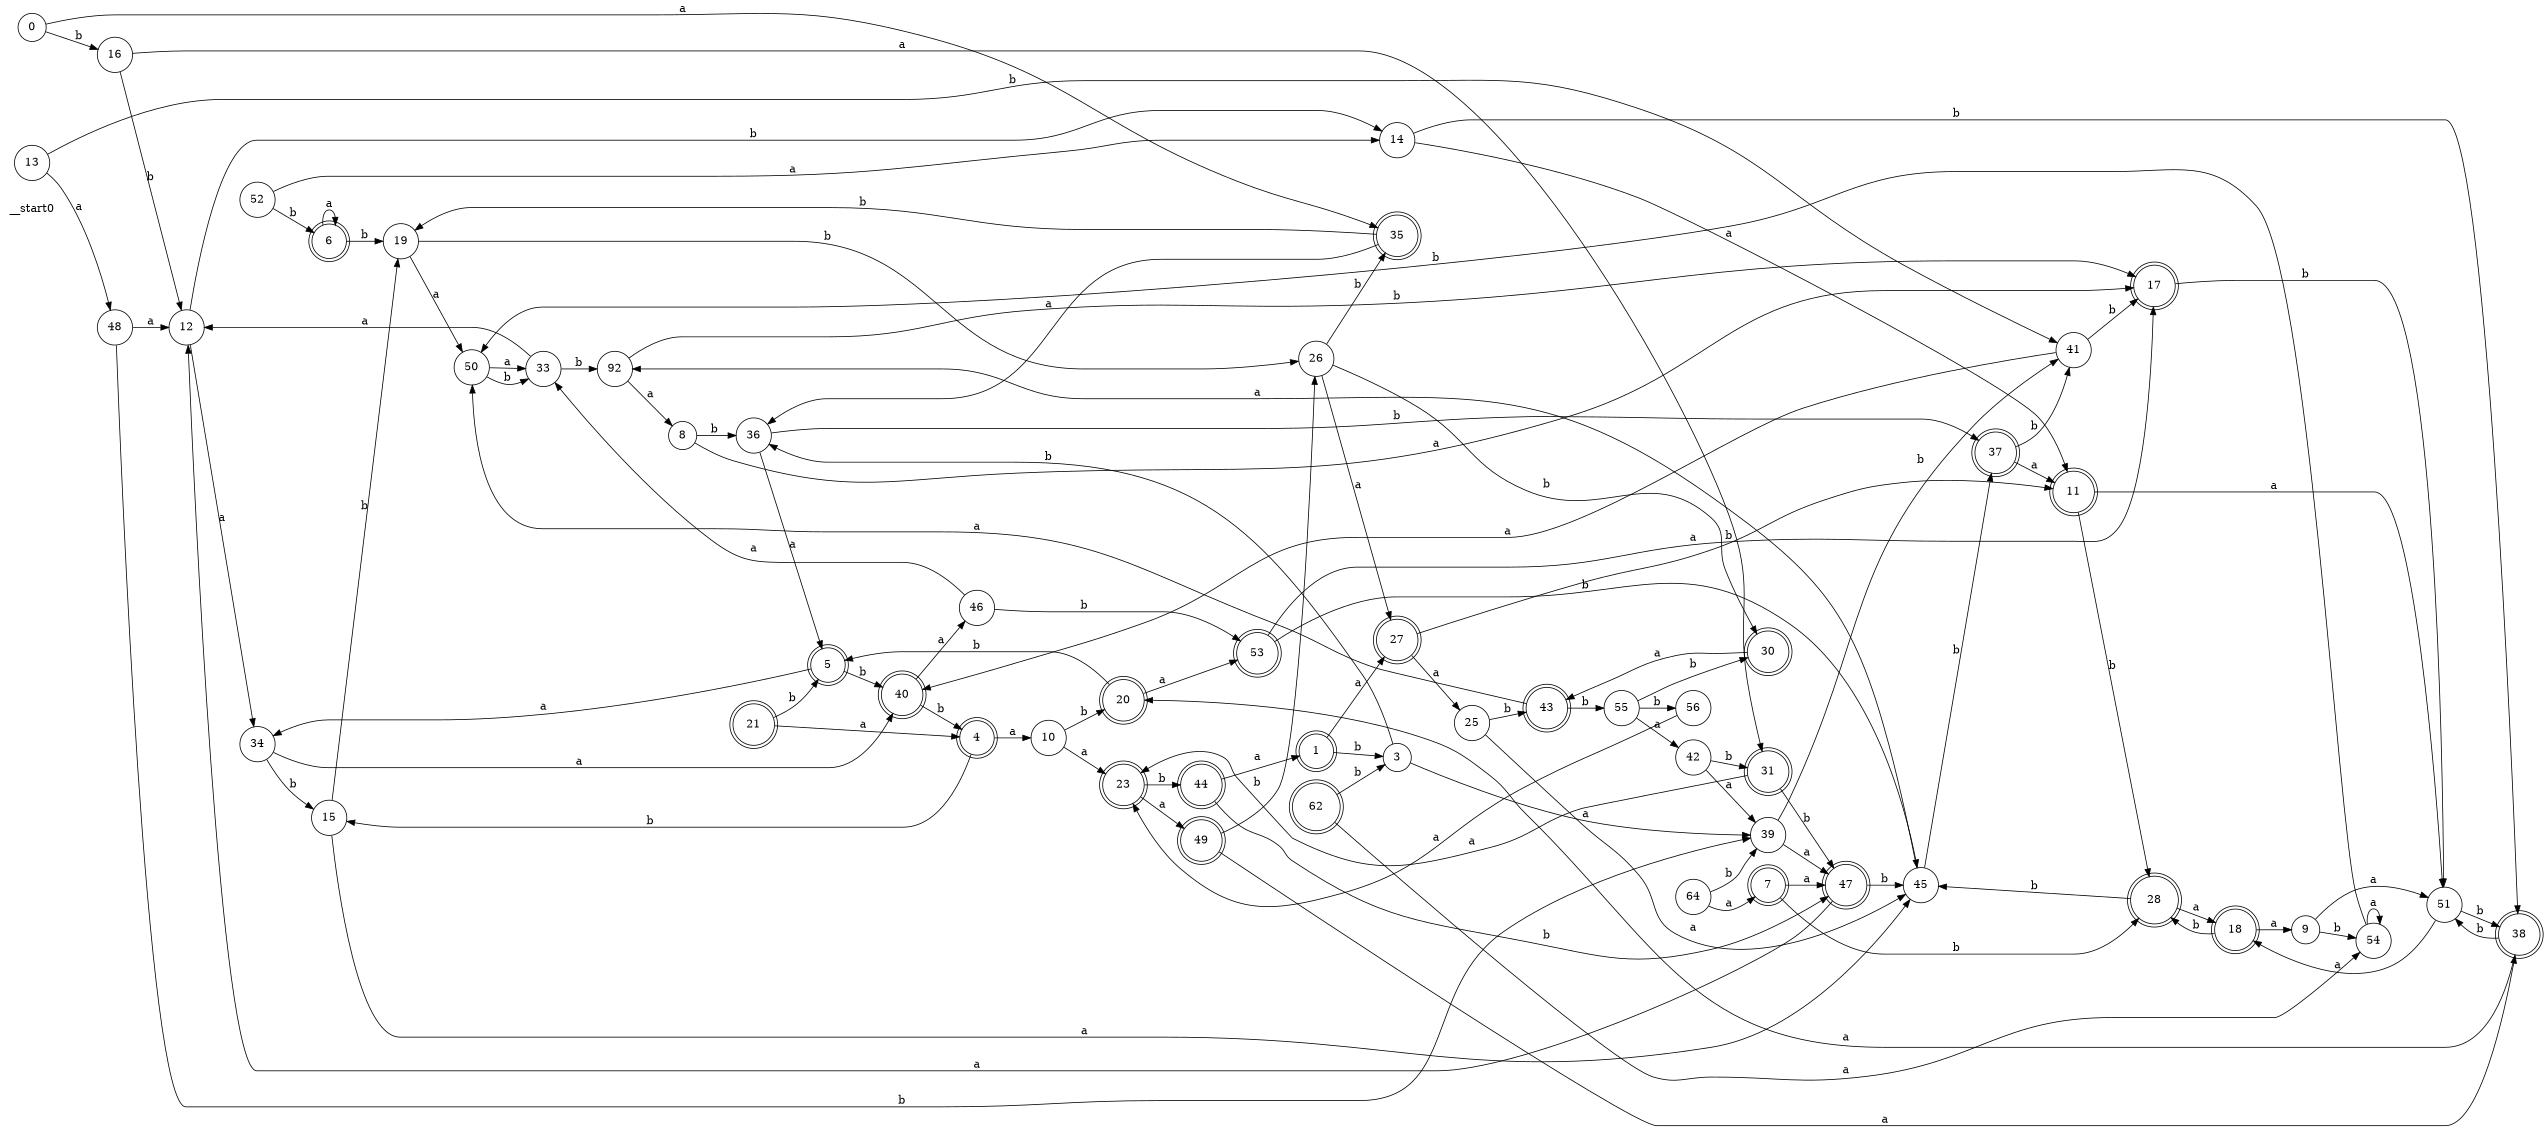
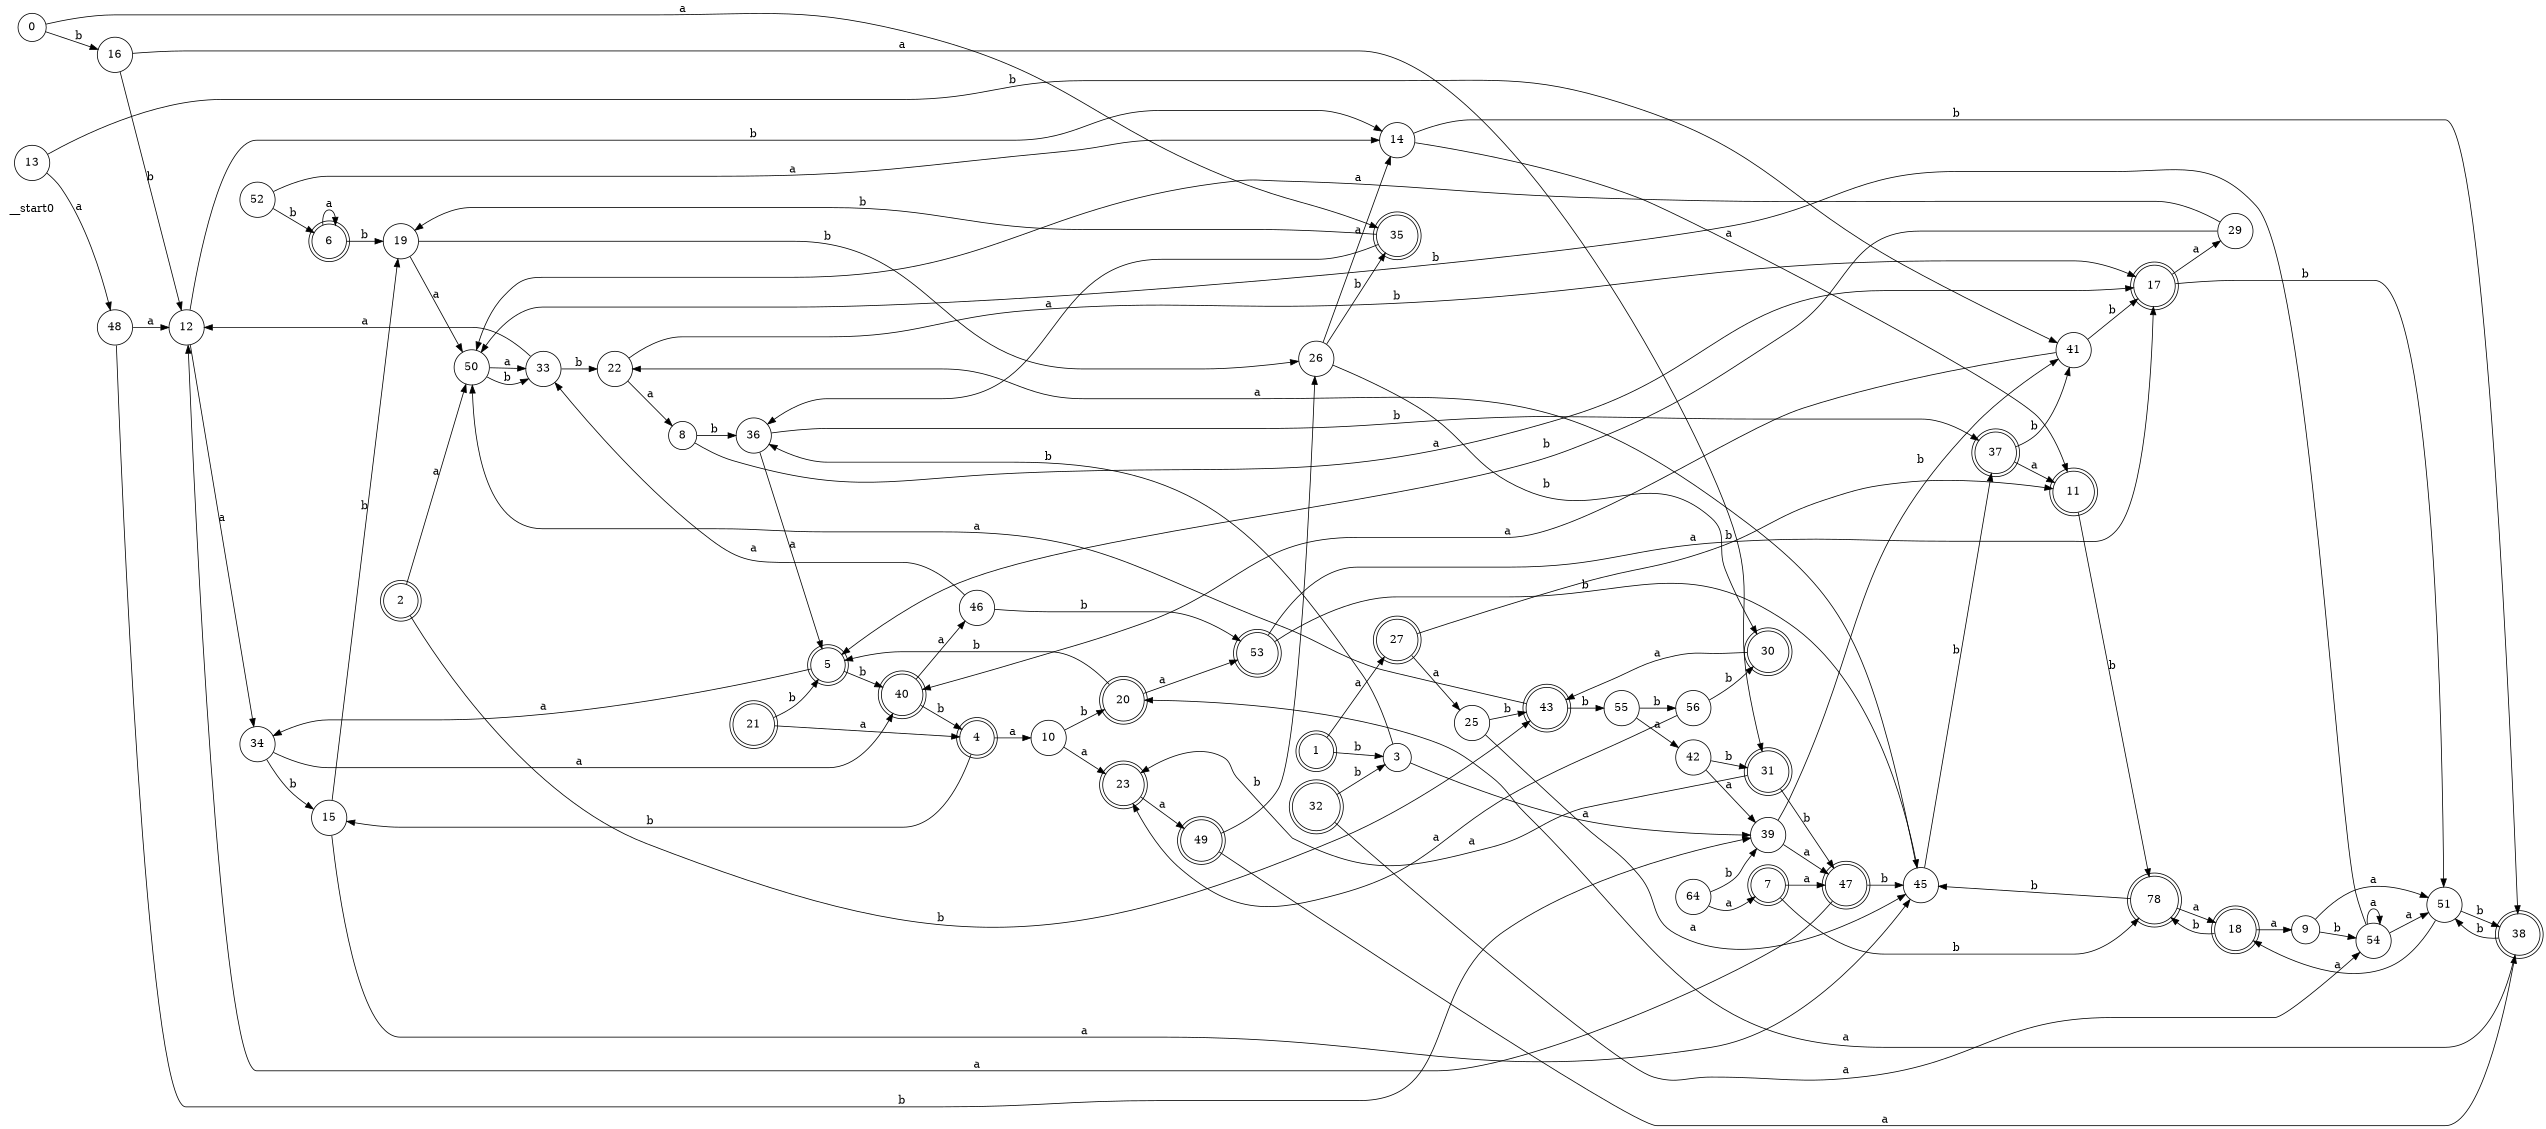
none -> (2235, 231)
(615, 369) -> (615, 369)
(1355, 494) -> (1352, 262)
(2401, 543) -> (2406, 925)
none -> (401, 601)
(1688, 678) -> (1729, 687)
(1201, 785) -> none
(1316, 807) -> (1316, 807)
(2154, 900) -> (2154, 900)
